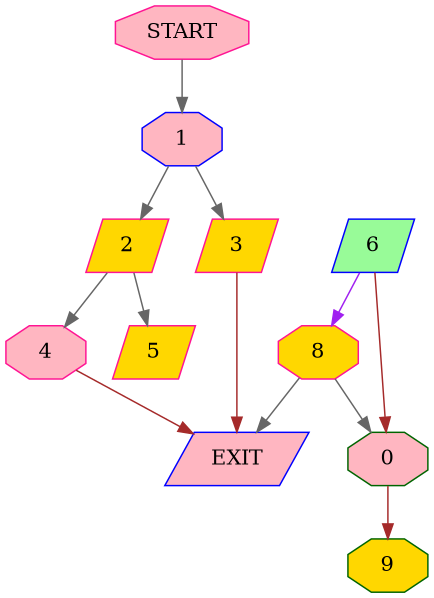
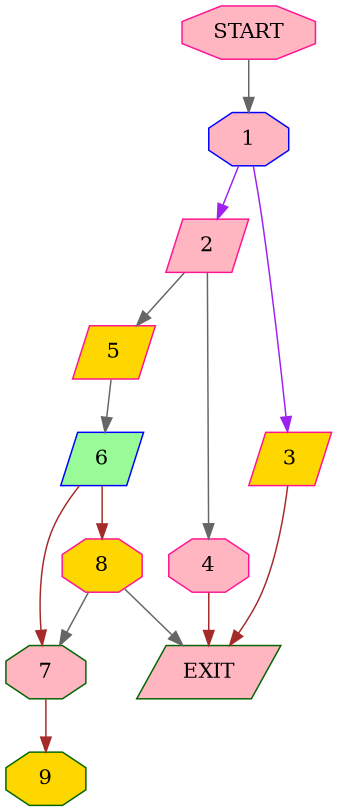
(158, 186) -> (231, 186)
(206, 186) -> (272, 291)
(127, 246) -> (207, 246)
(349, 293) -> (102, 505)
none -> (109, 398)
(237, 459) -> (209, 672)
(388, 459) -> (46, 672)
